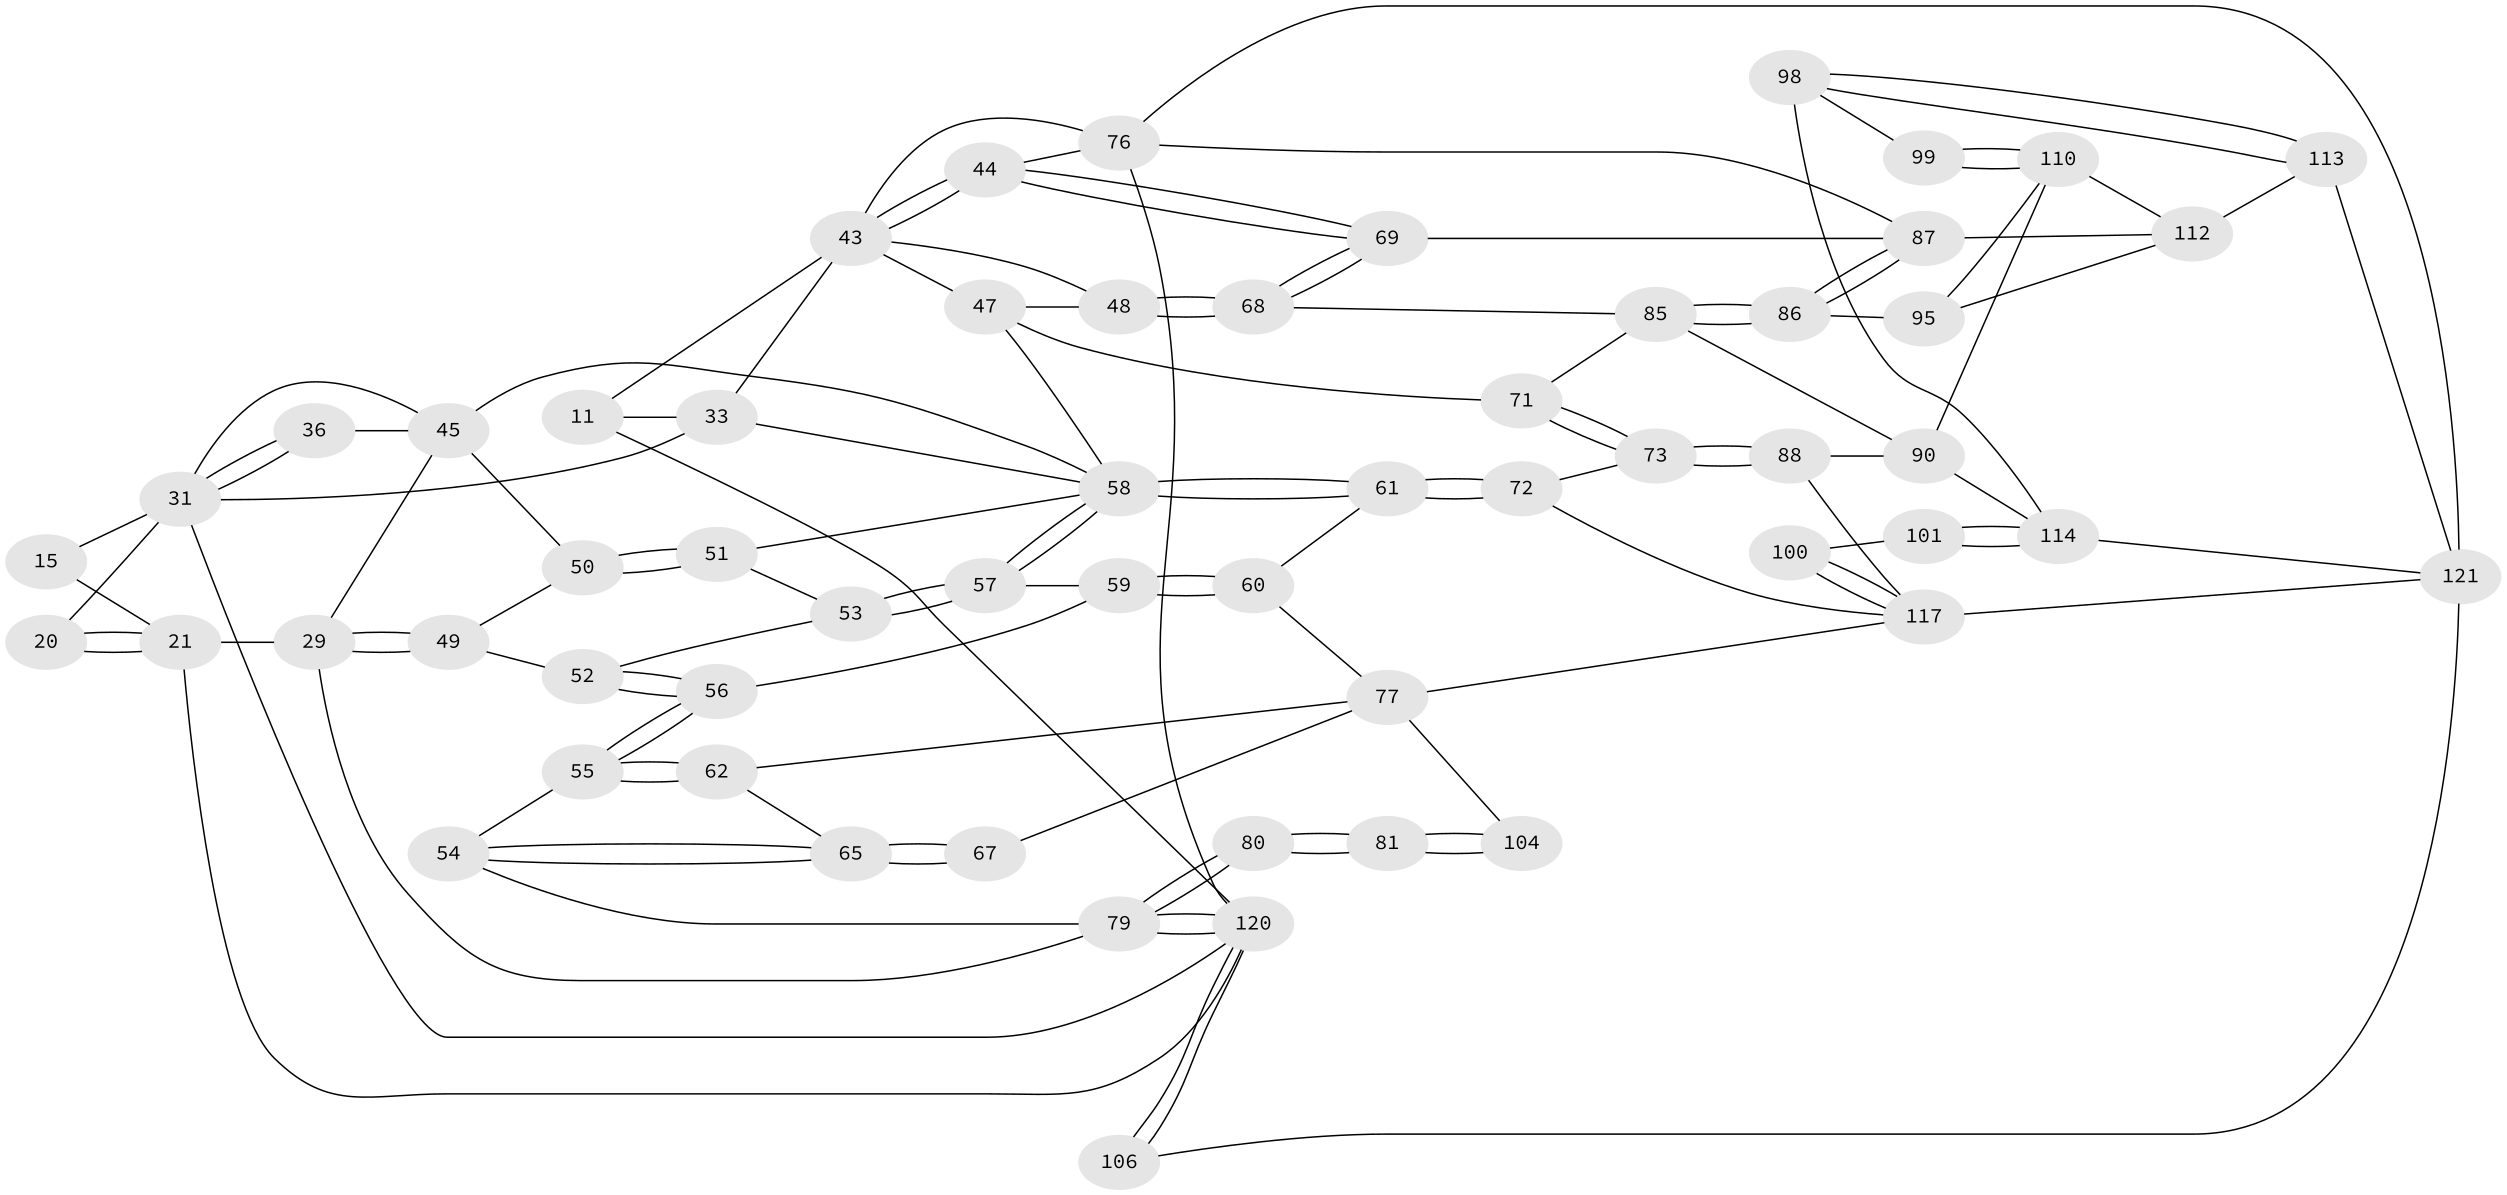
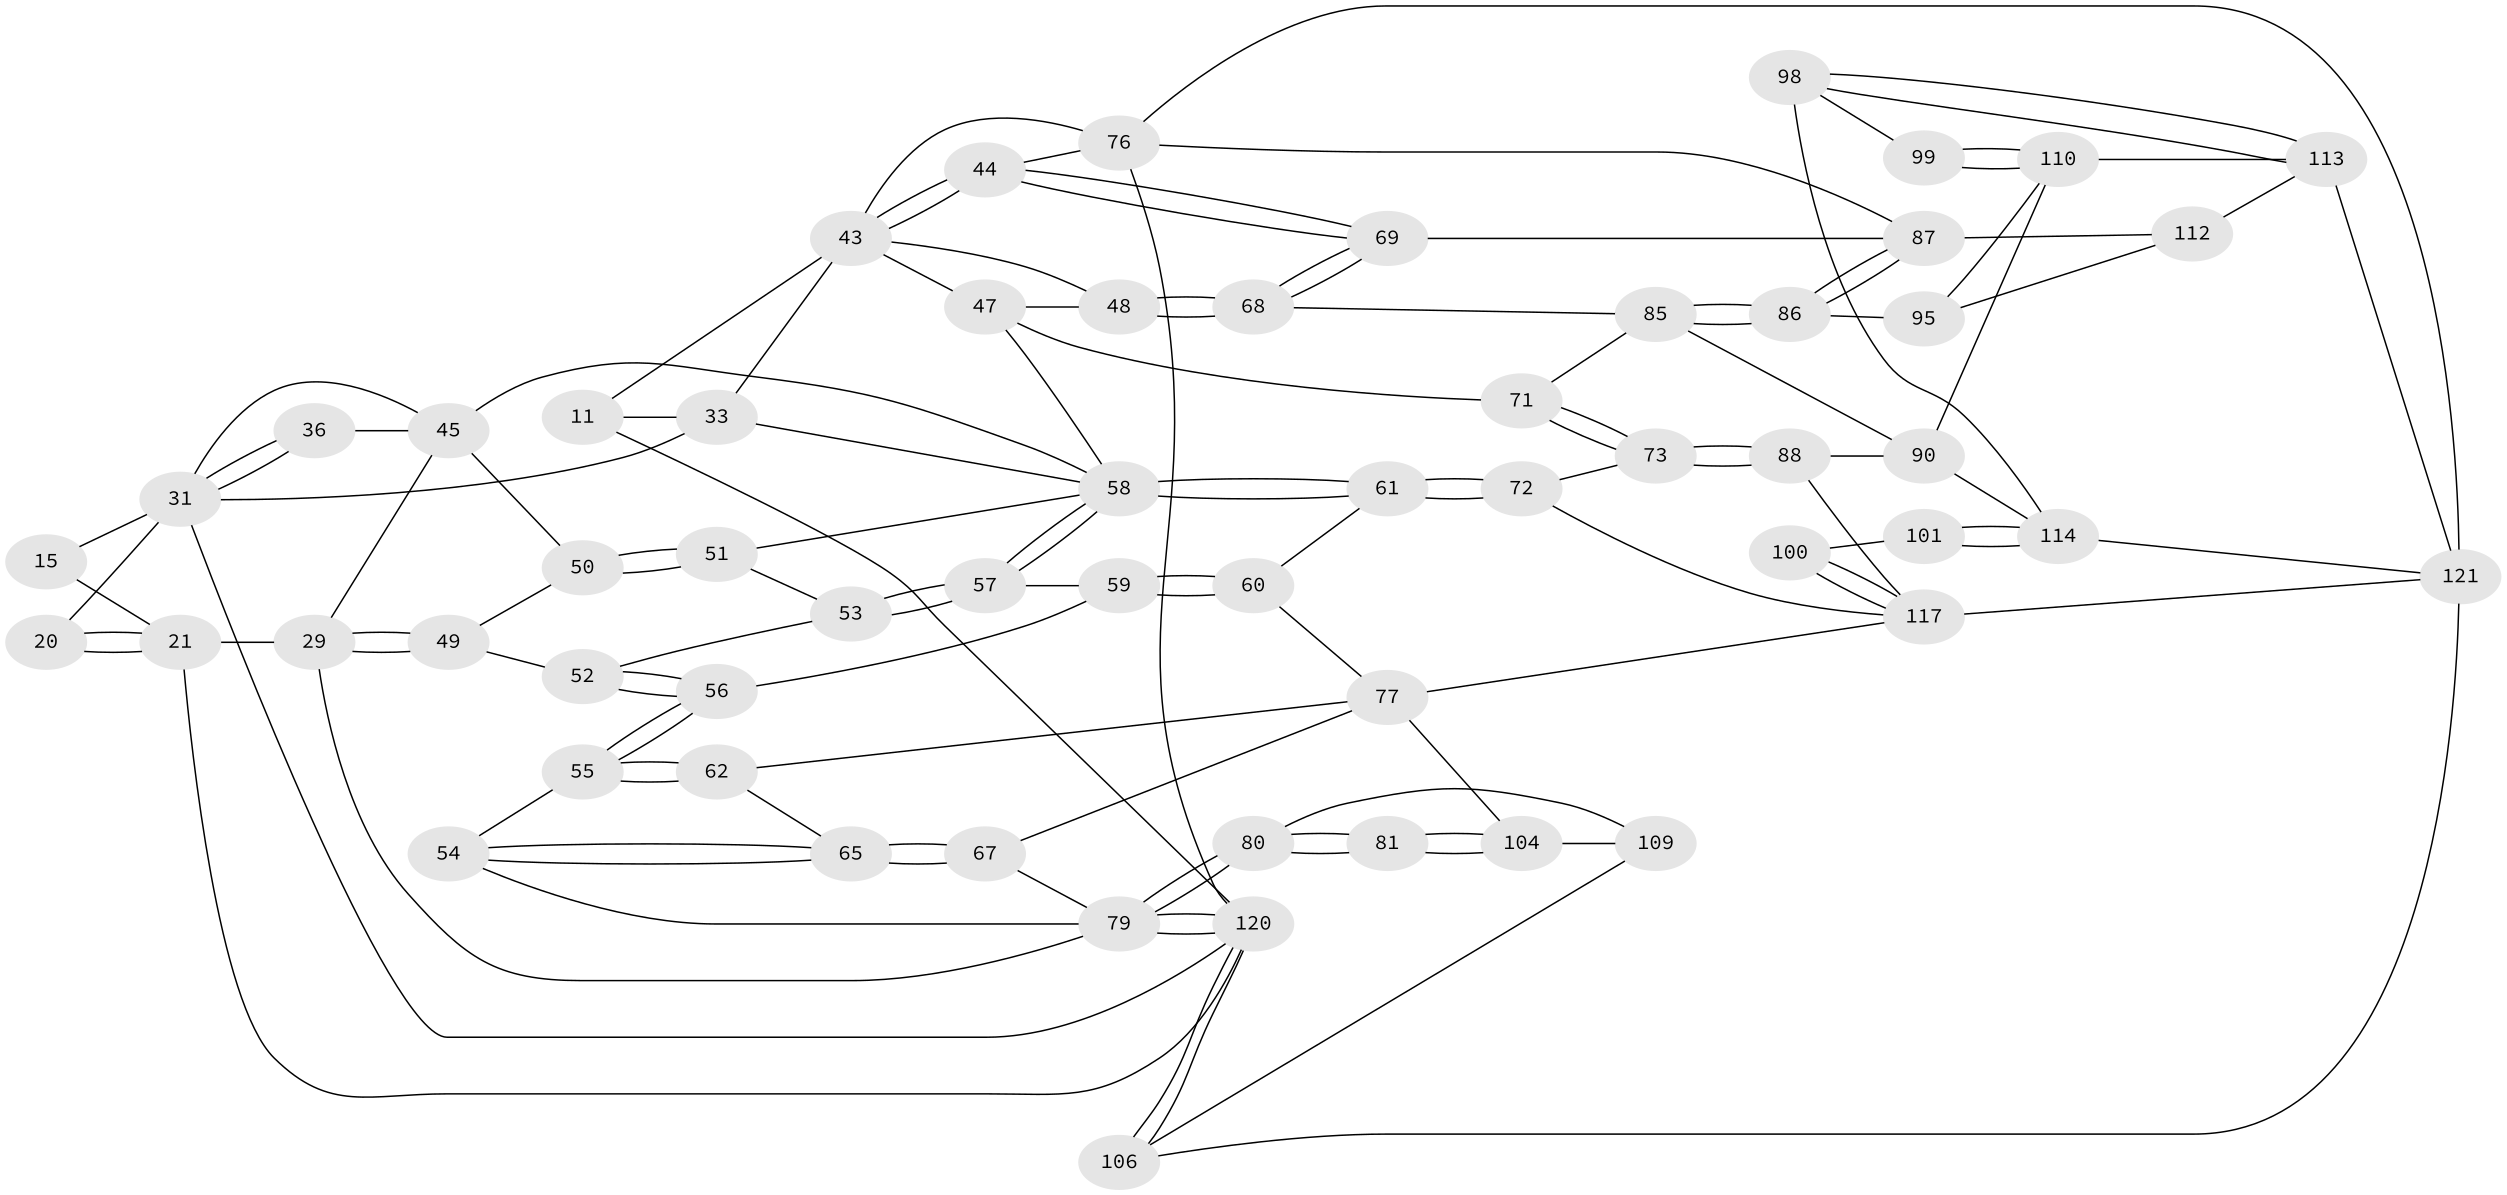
(2125, 197) -> (2192, 159)
none -> (1656, 843)
none -> (1052, 889)
